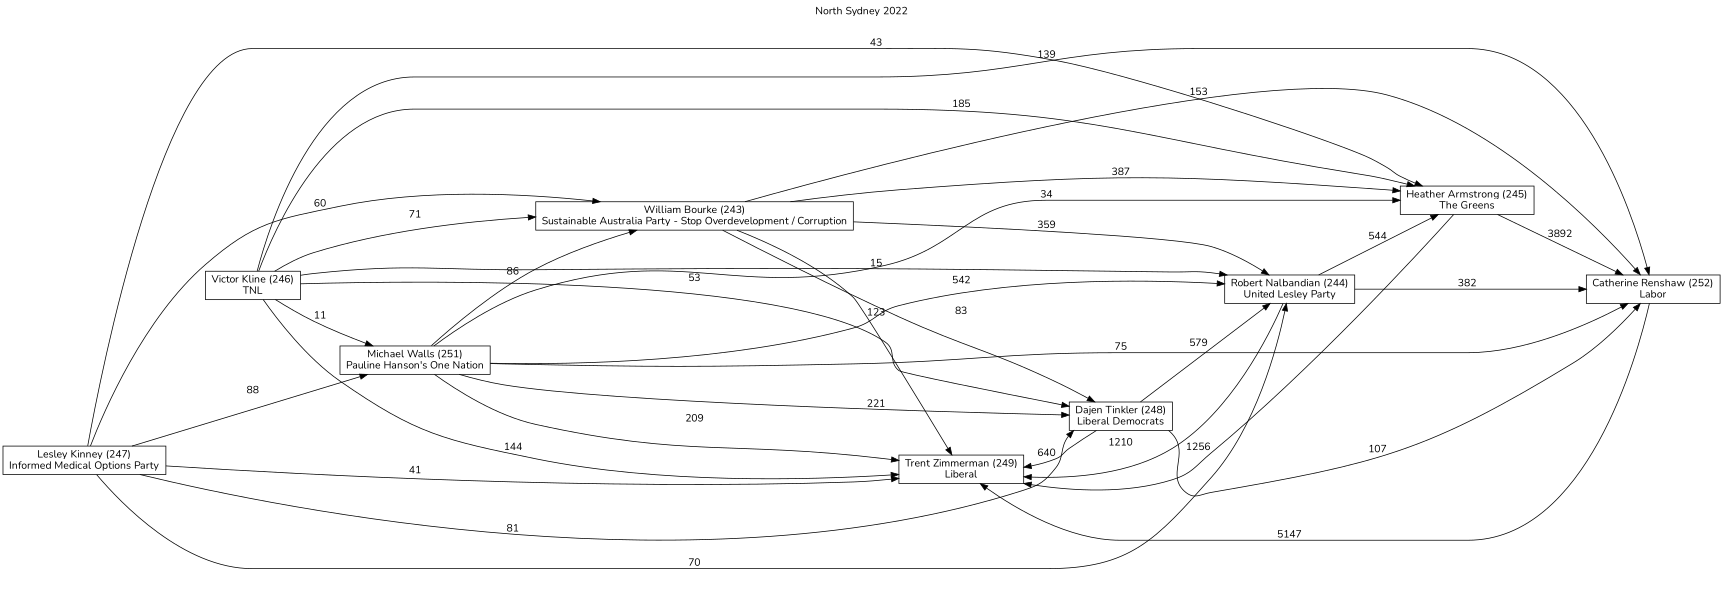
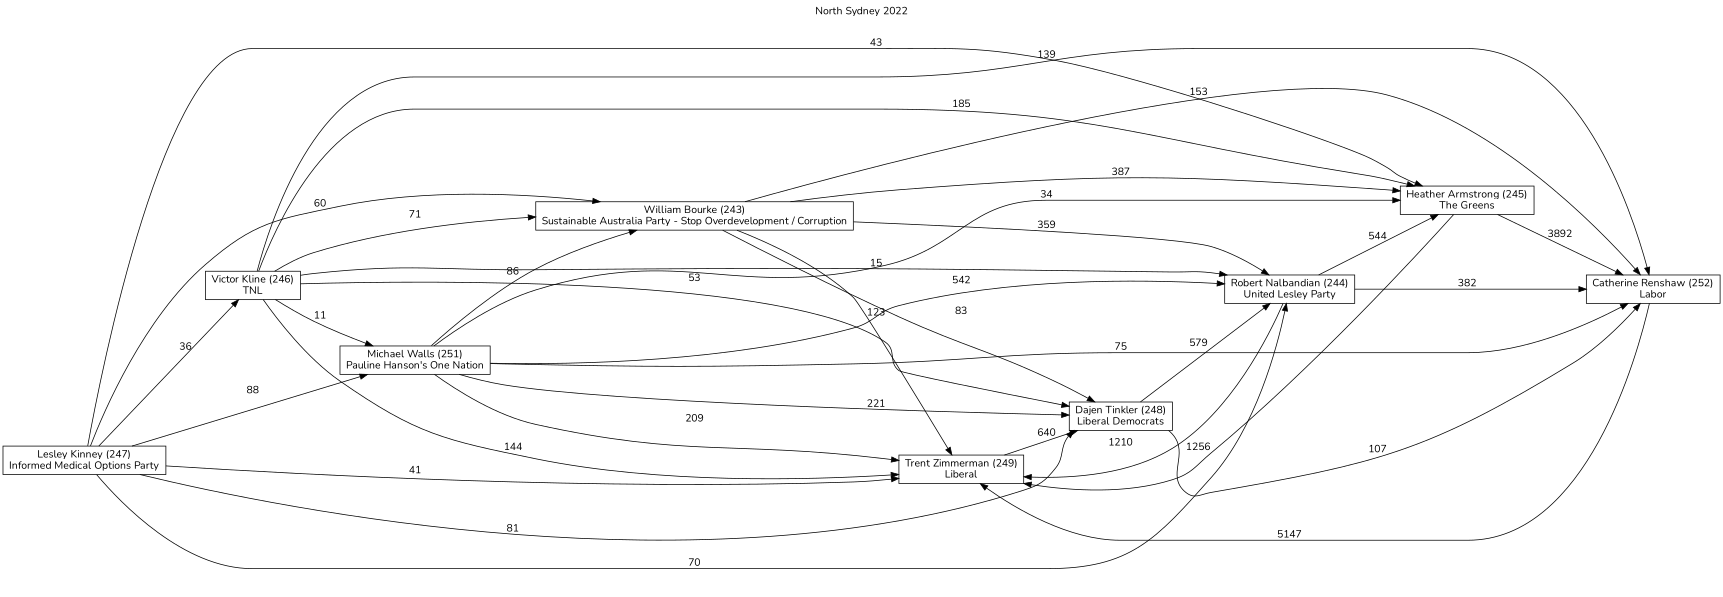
none -> (166, 376)
(1068, 449) -> (1037, 444)
